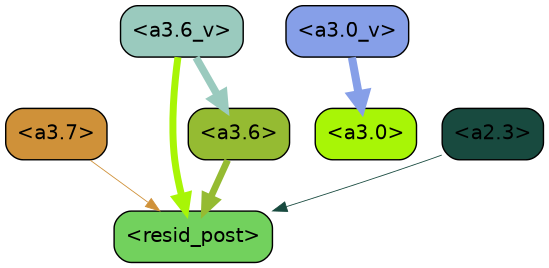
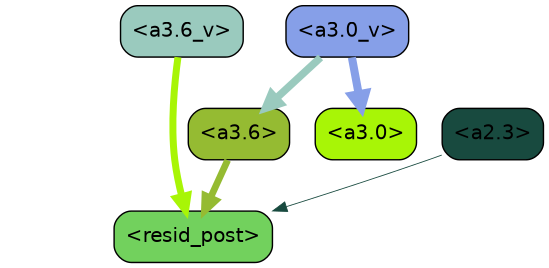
(207, 77) -> (298, 78)
(56, 134) -> none
